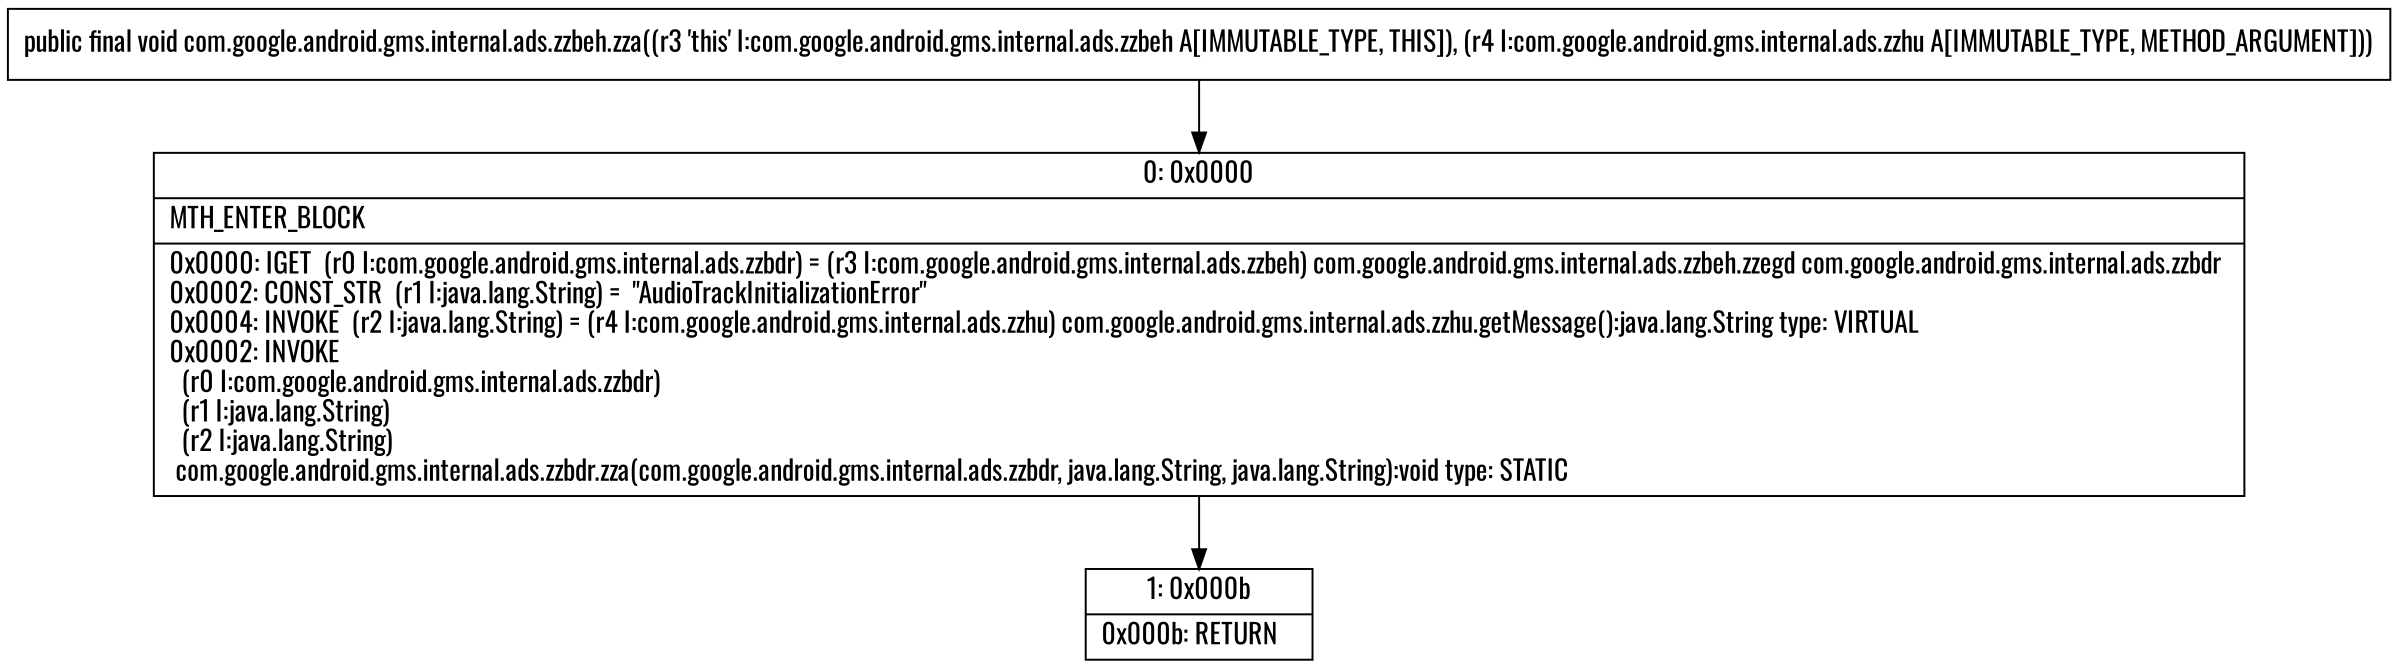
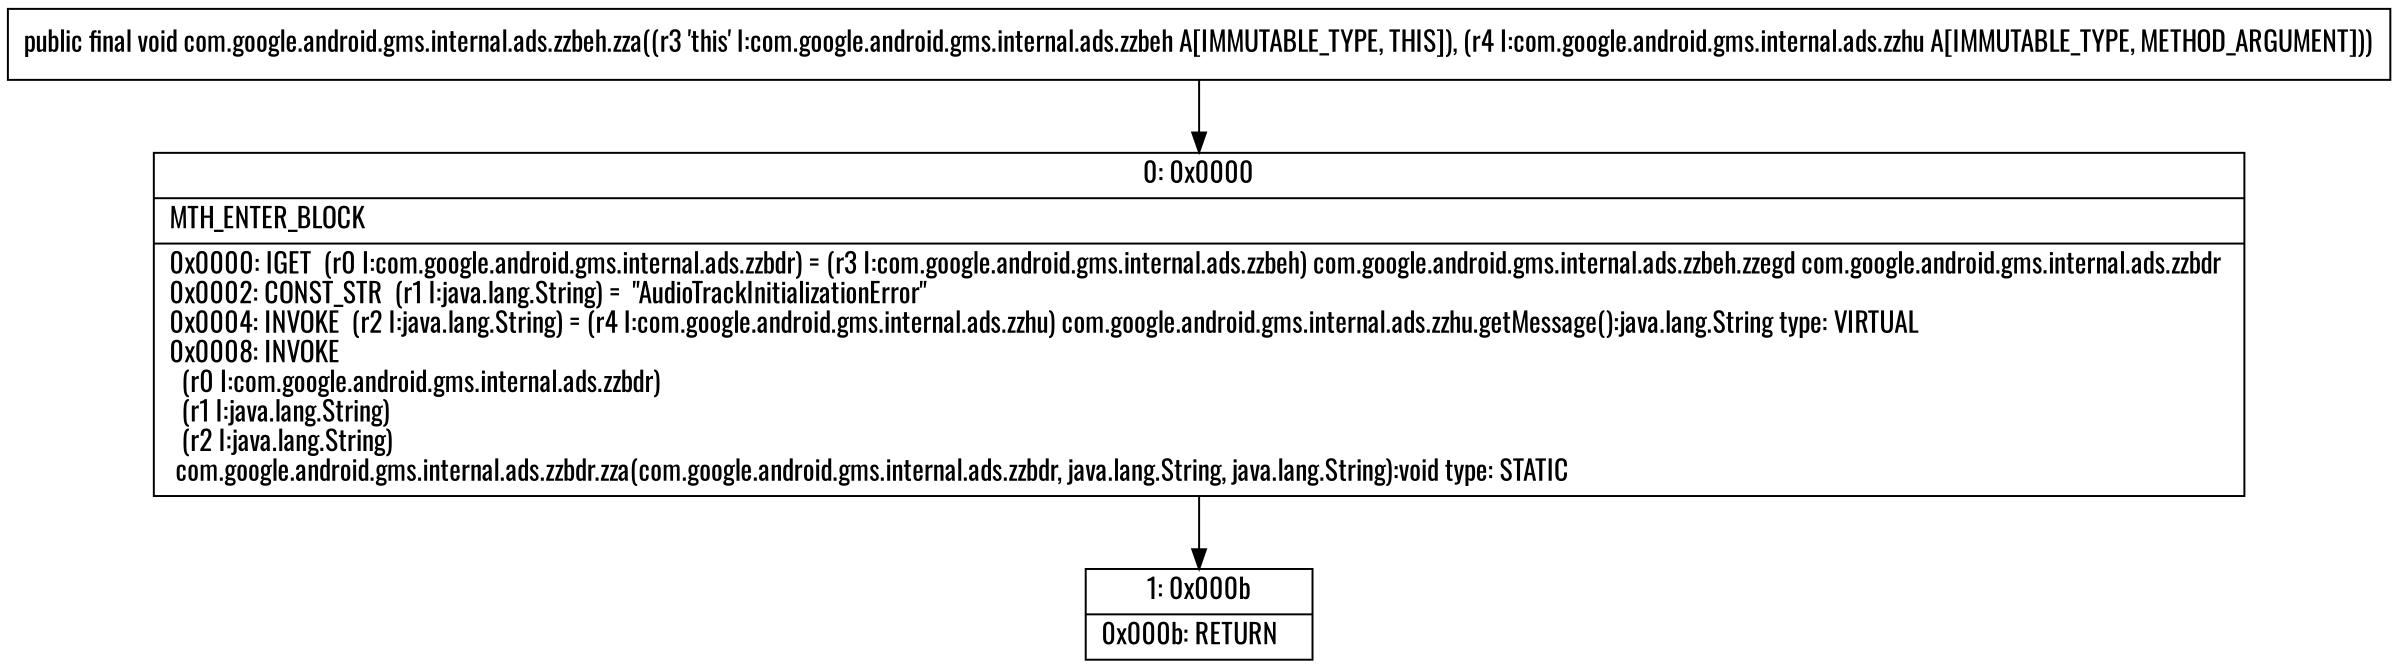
(261, 354) -> (261, 354)
